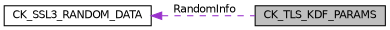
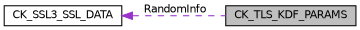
(78, 16) -> (63, 16)
